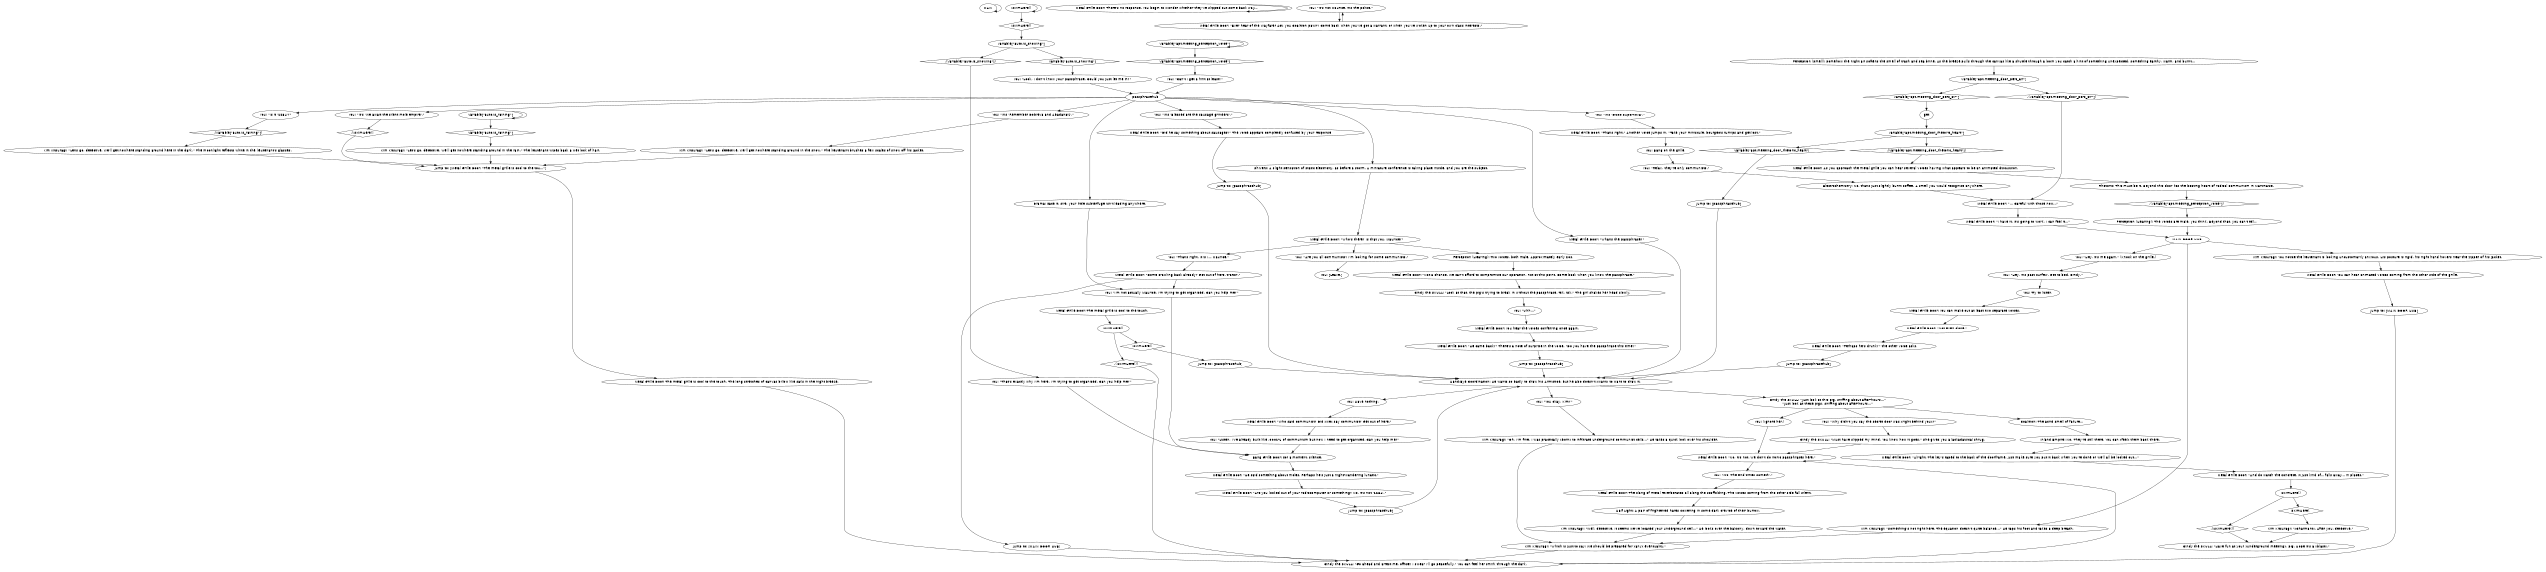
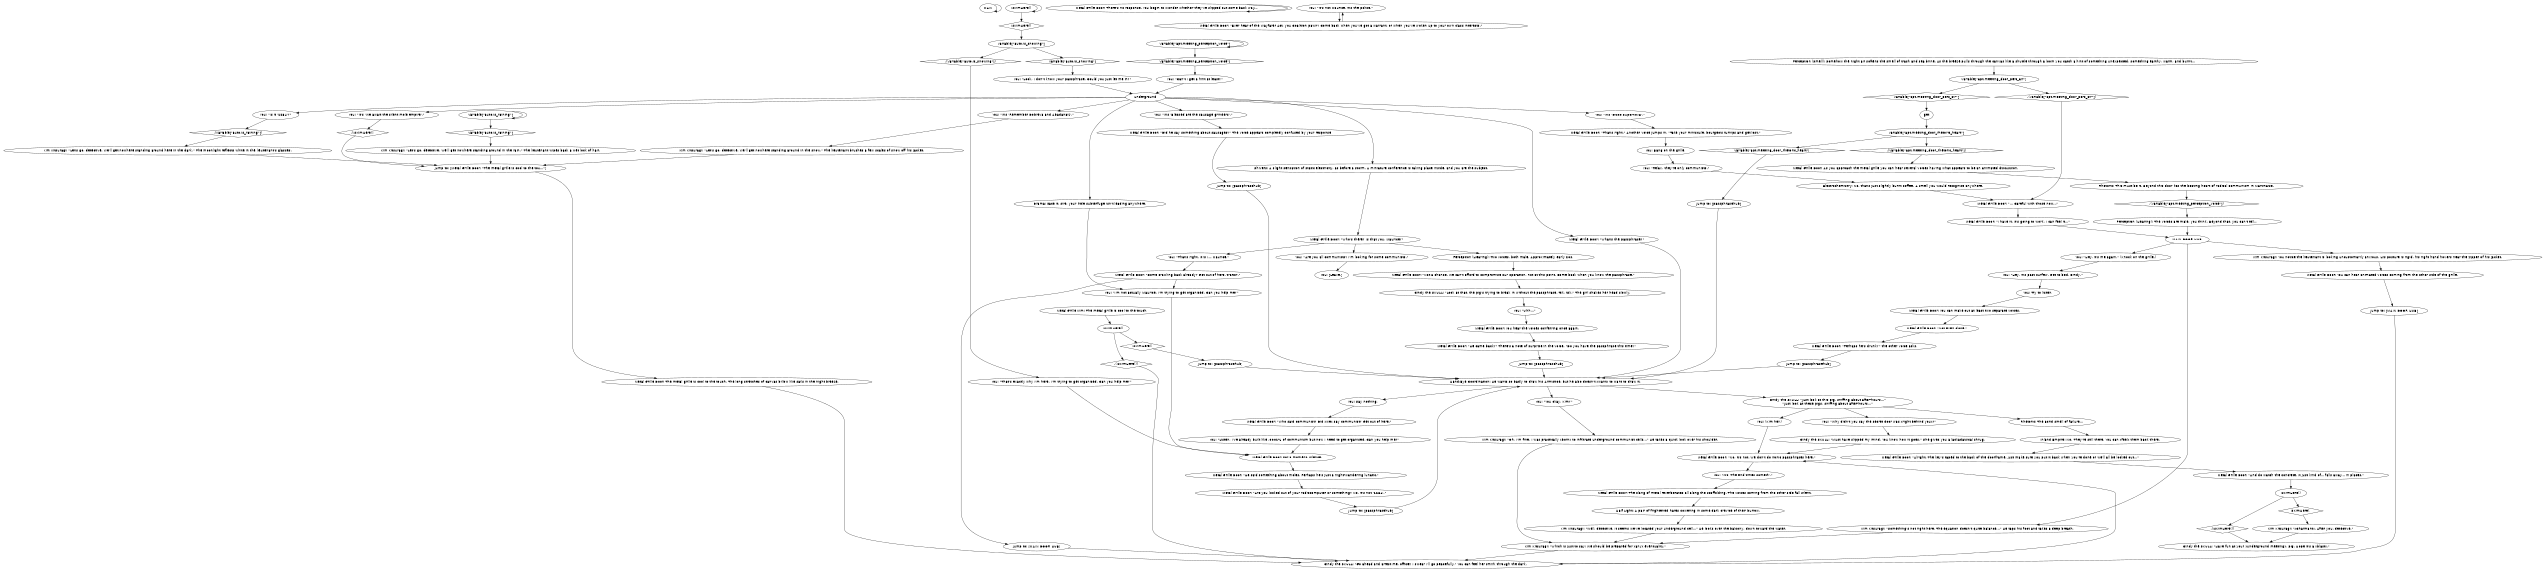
(1146, 97) -> (1146, 97)
(1102, 311) -> (1102, 311)
(1363, 402) -> (1363, 402)
(1770, 422) -> (1770, 422)
(2052, 422) -> (2052, 422)
(1287, 458) -> (1287, 458)
